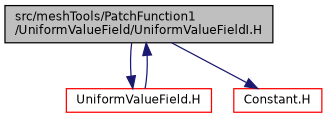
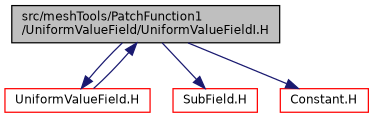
none -> (215, 100)
